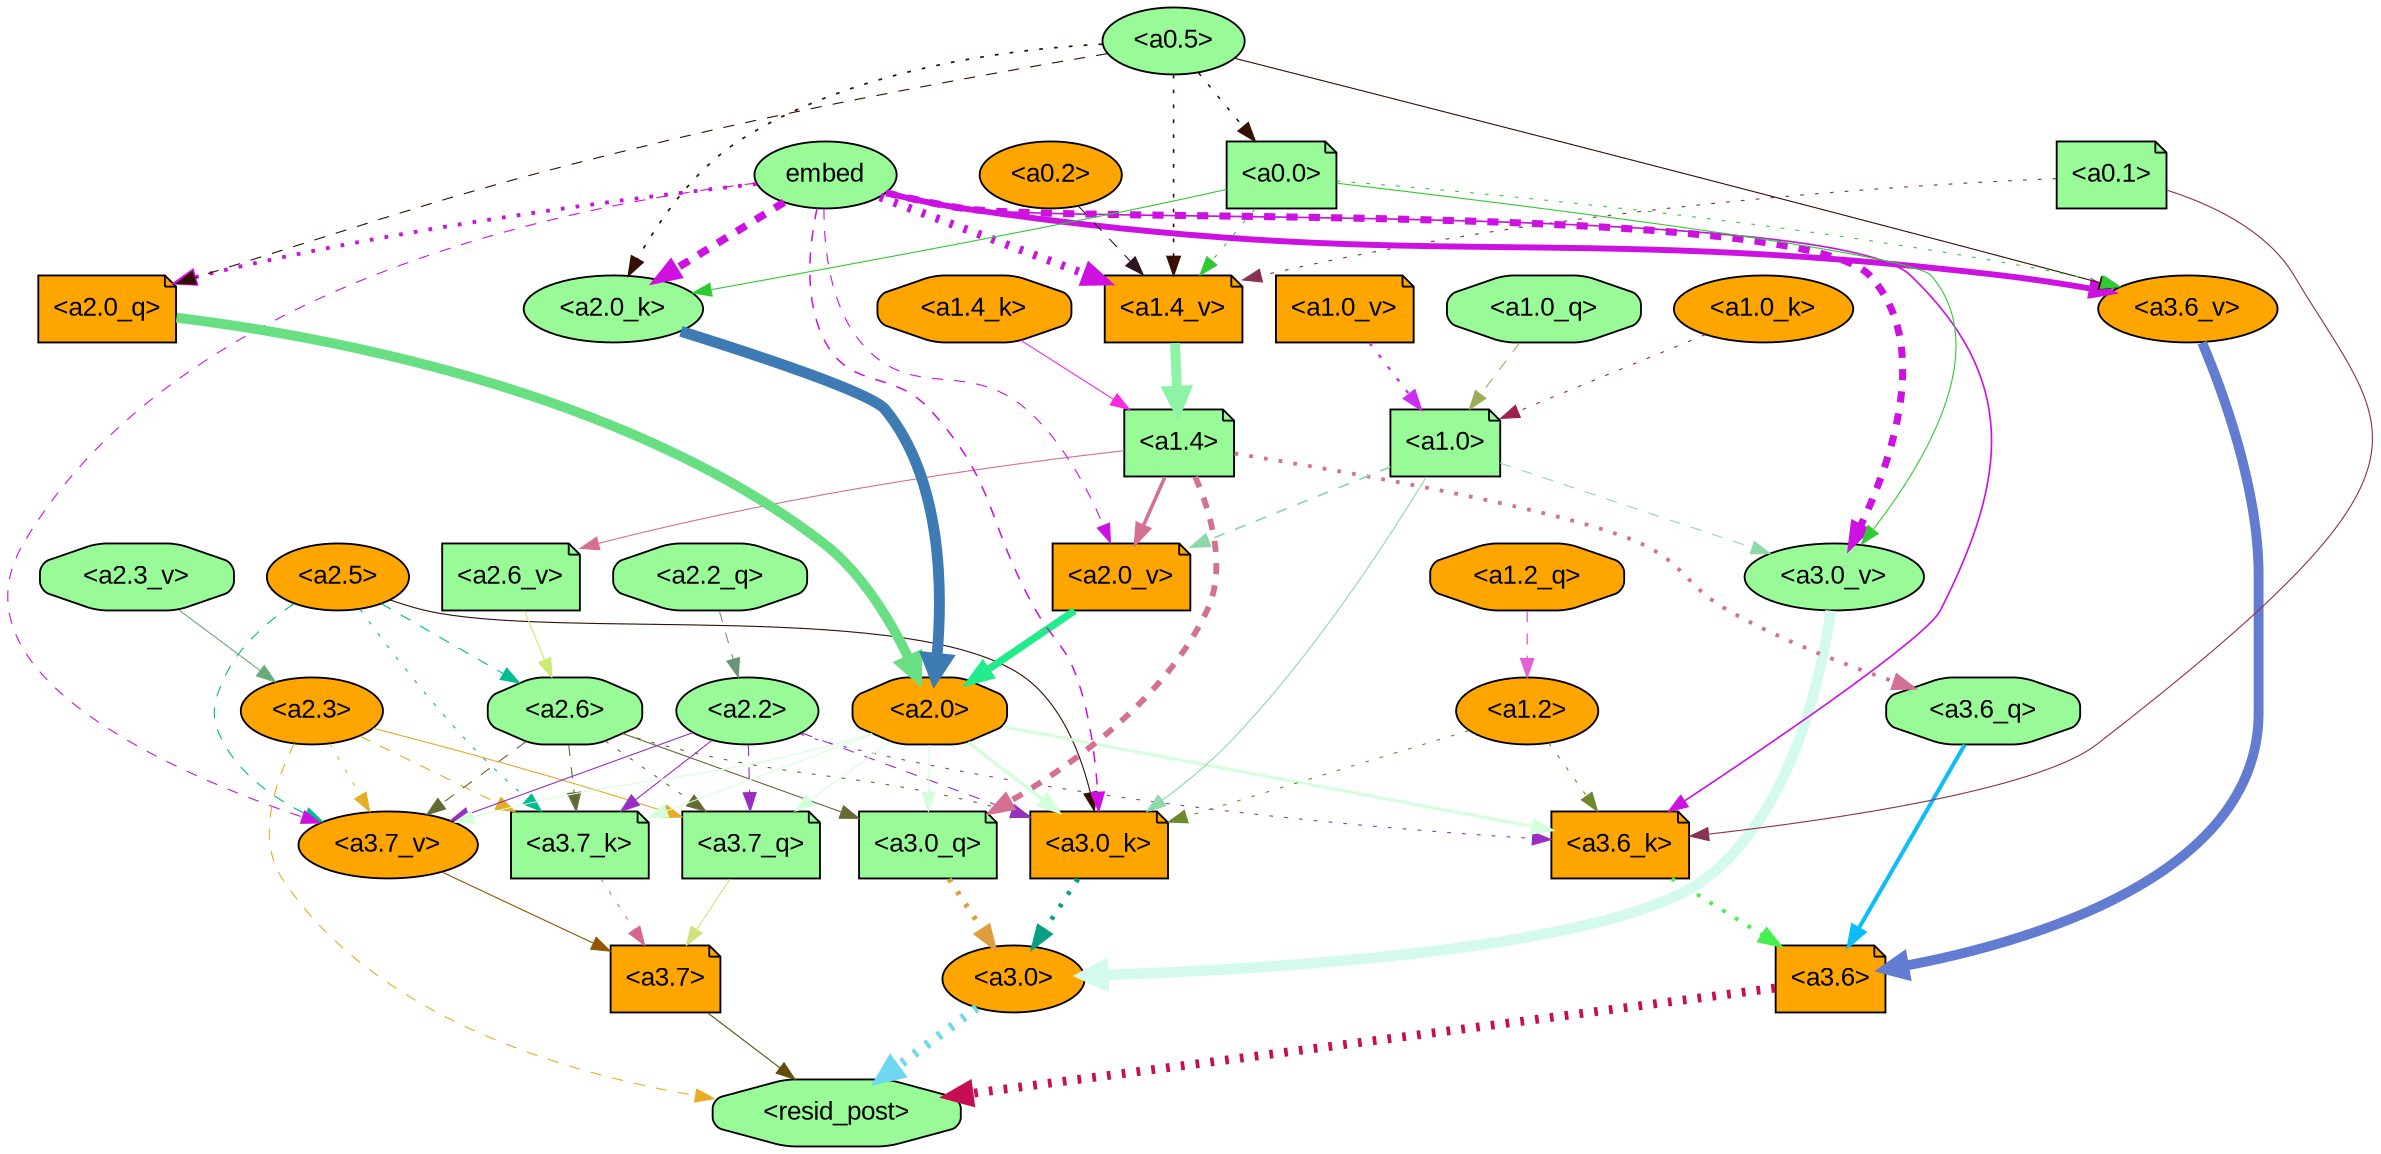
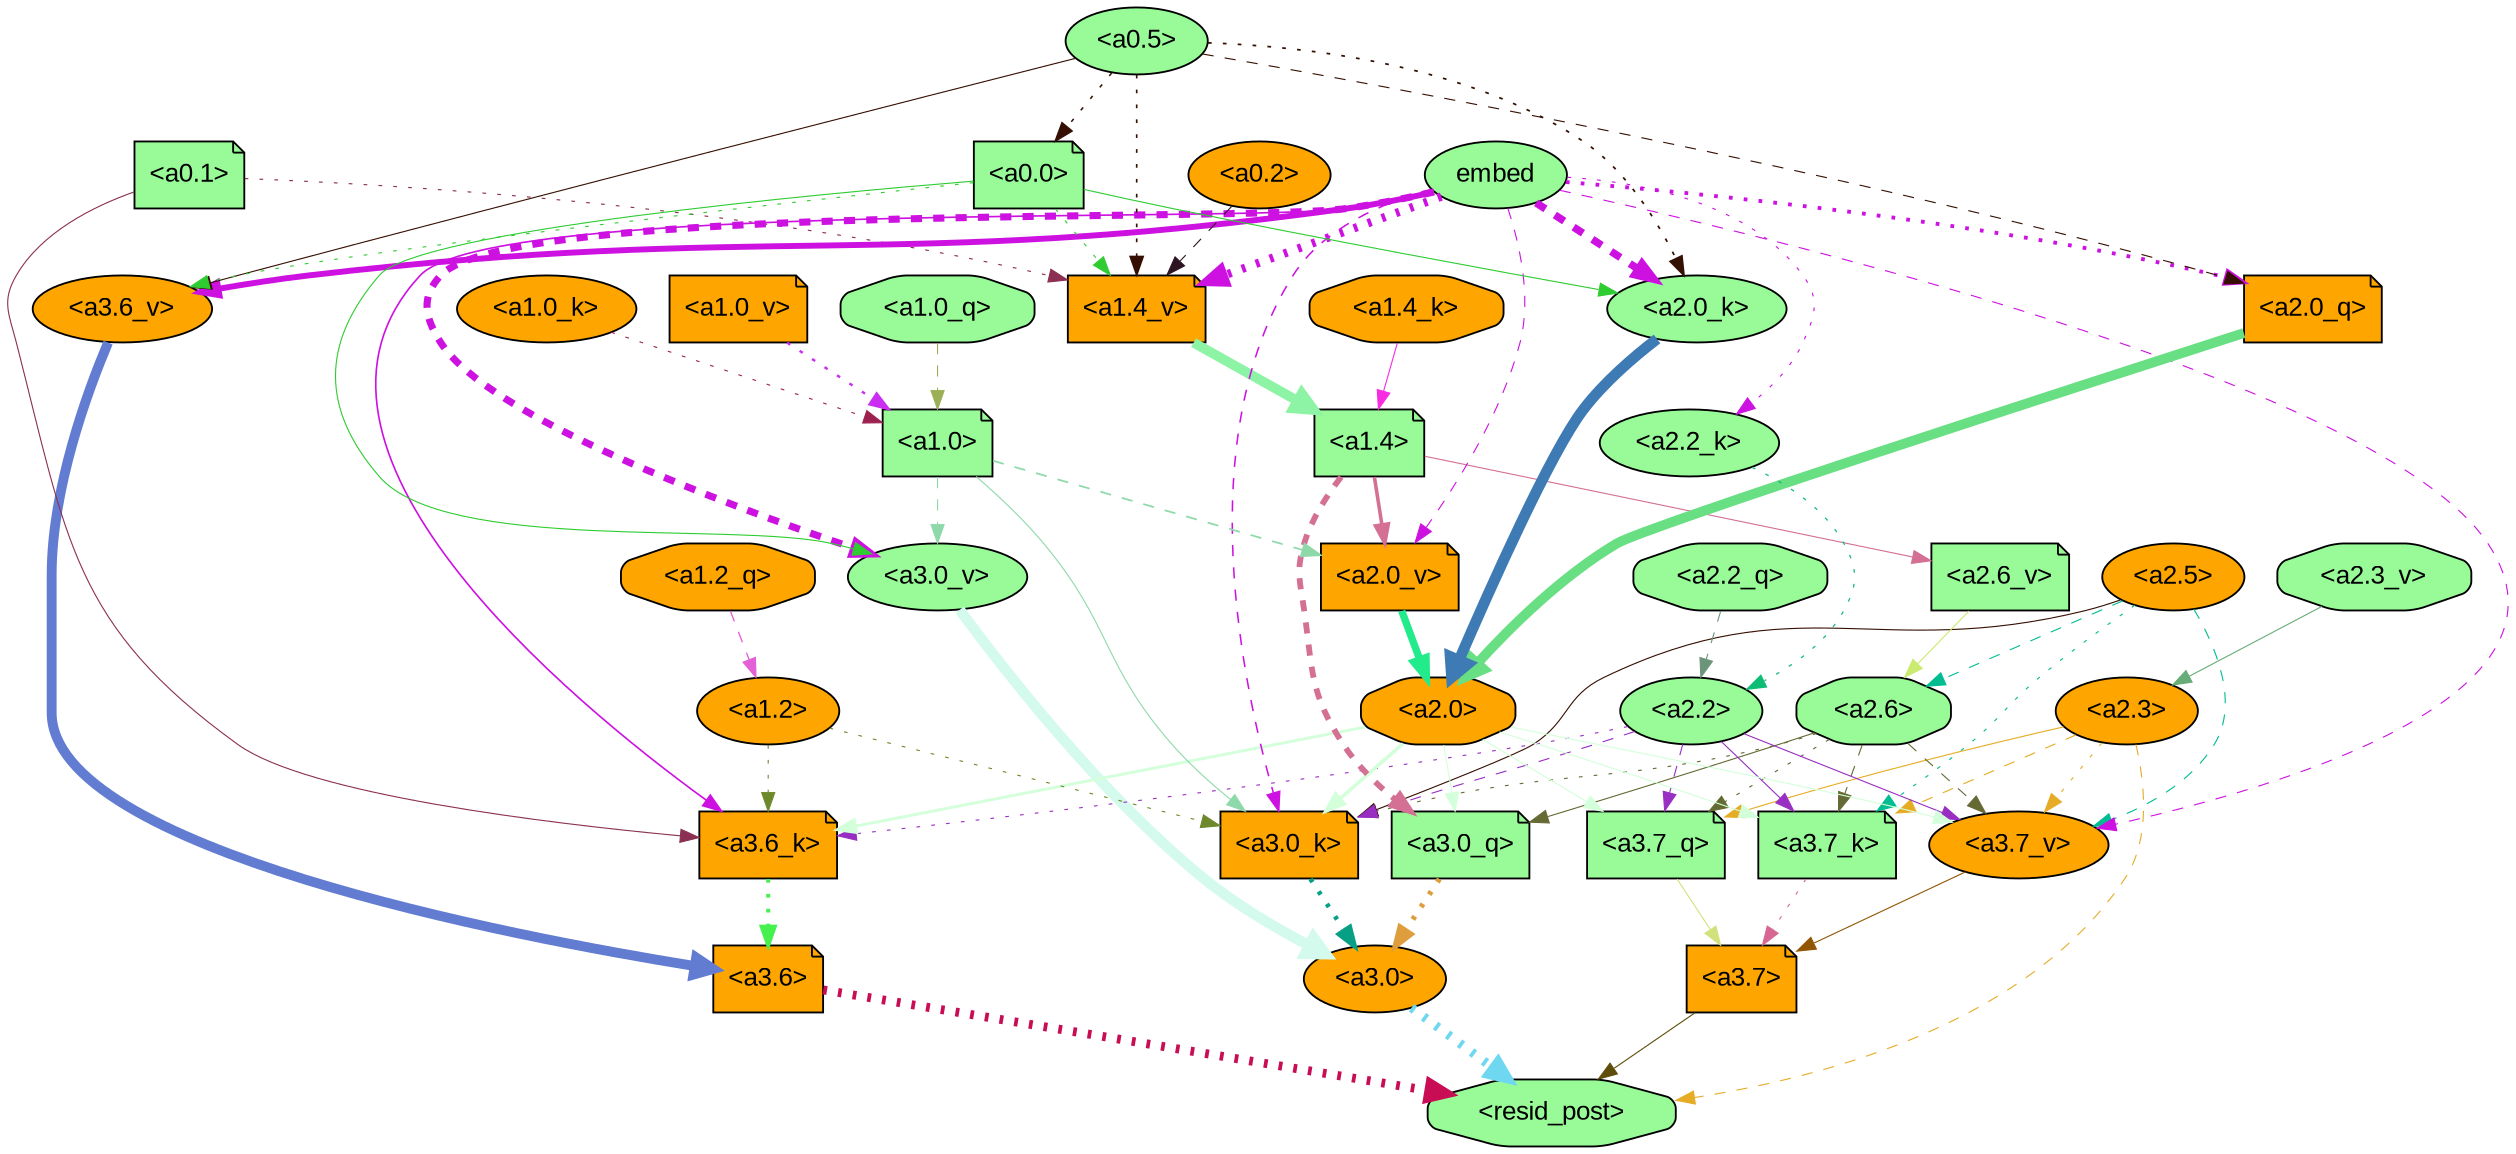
none -> (1689, 443)
(1983, 711) -> none
